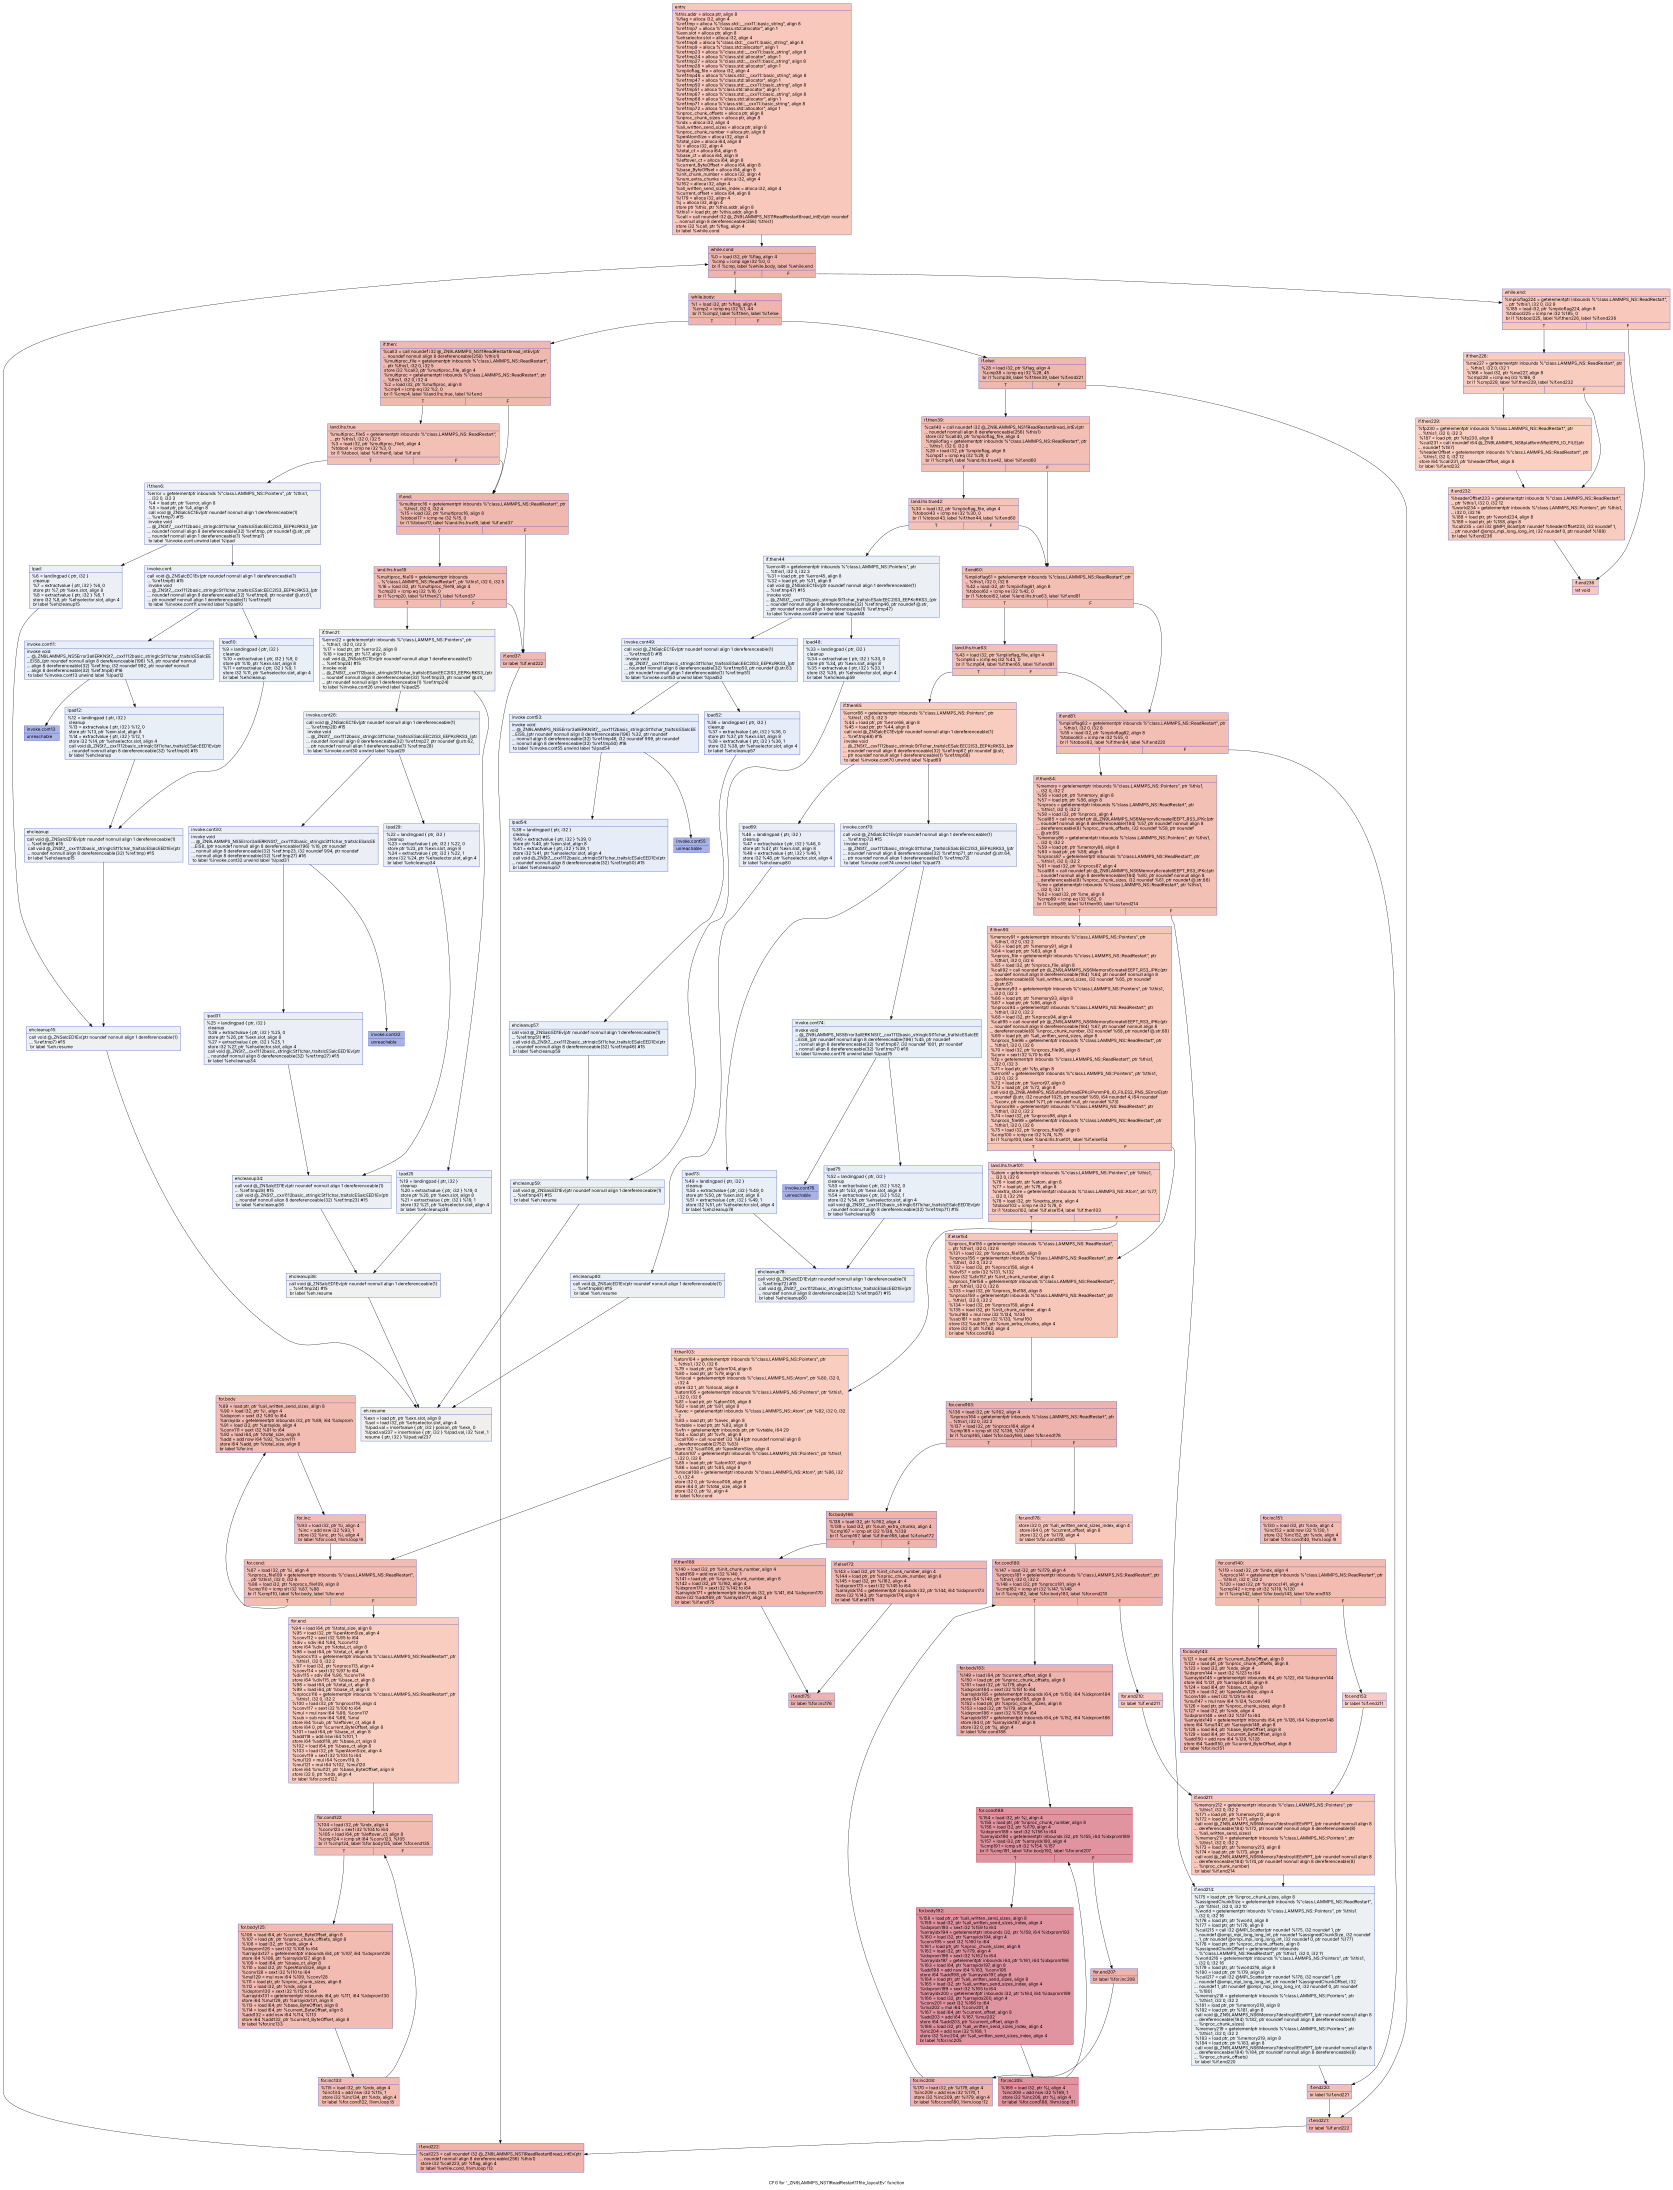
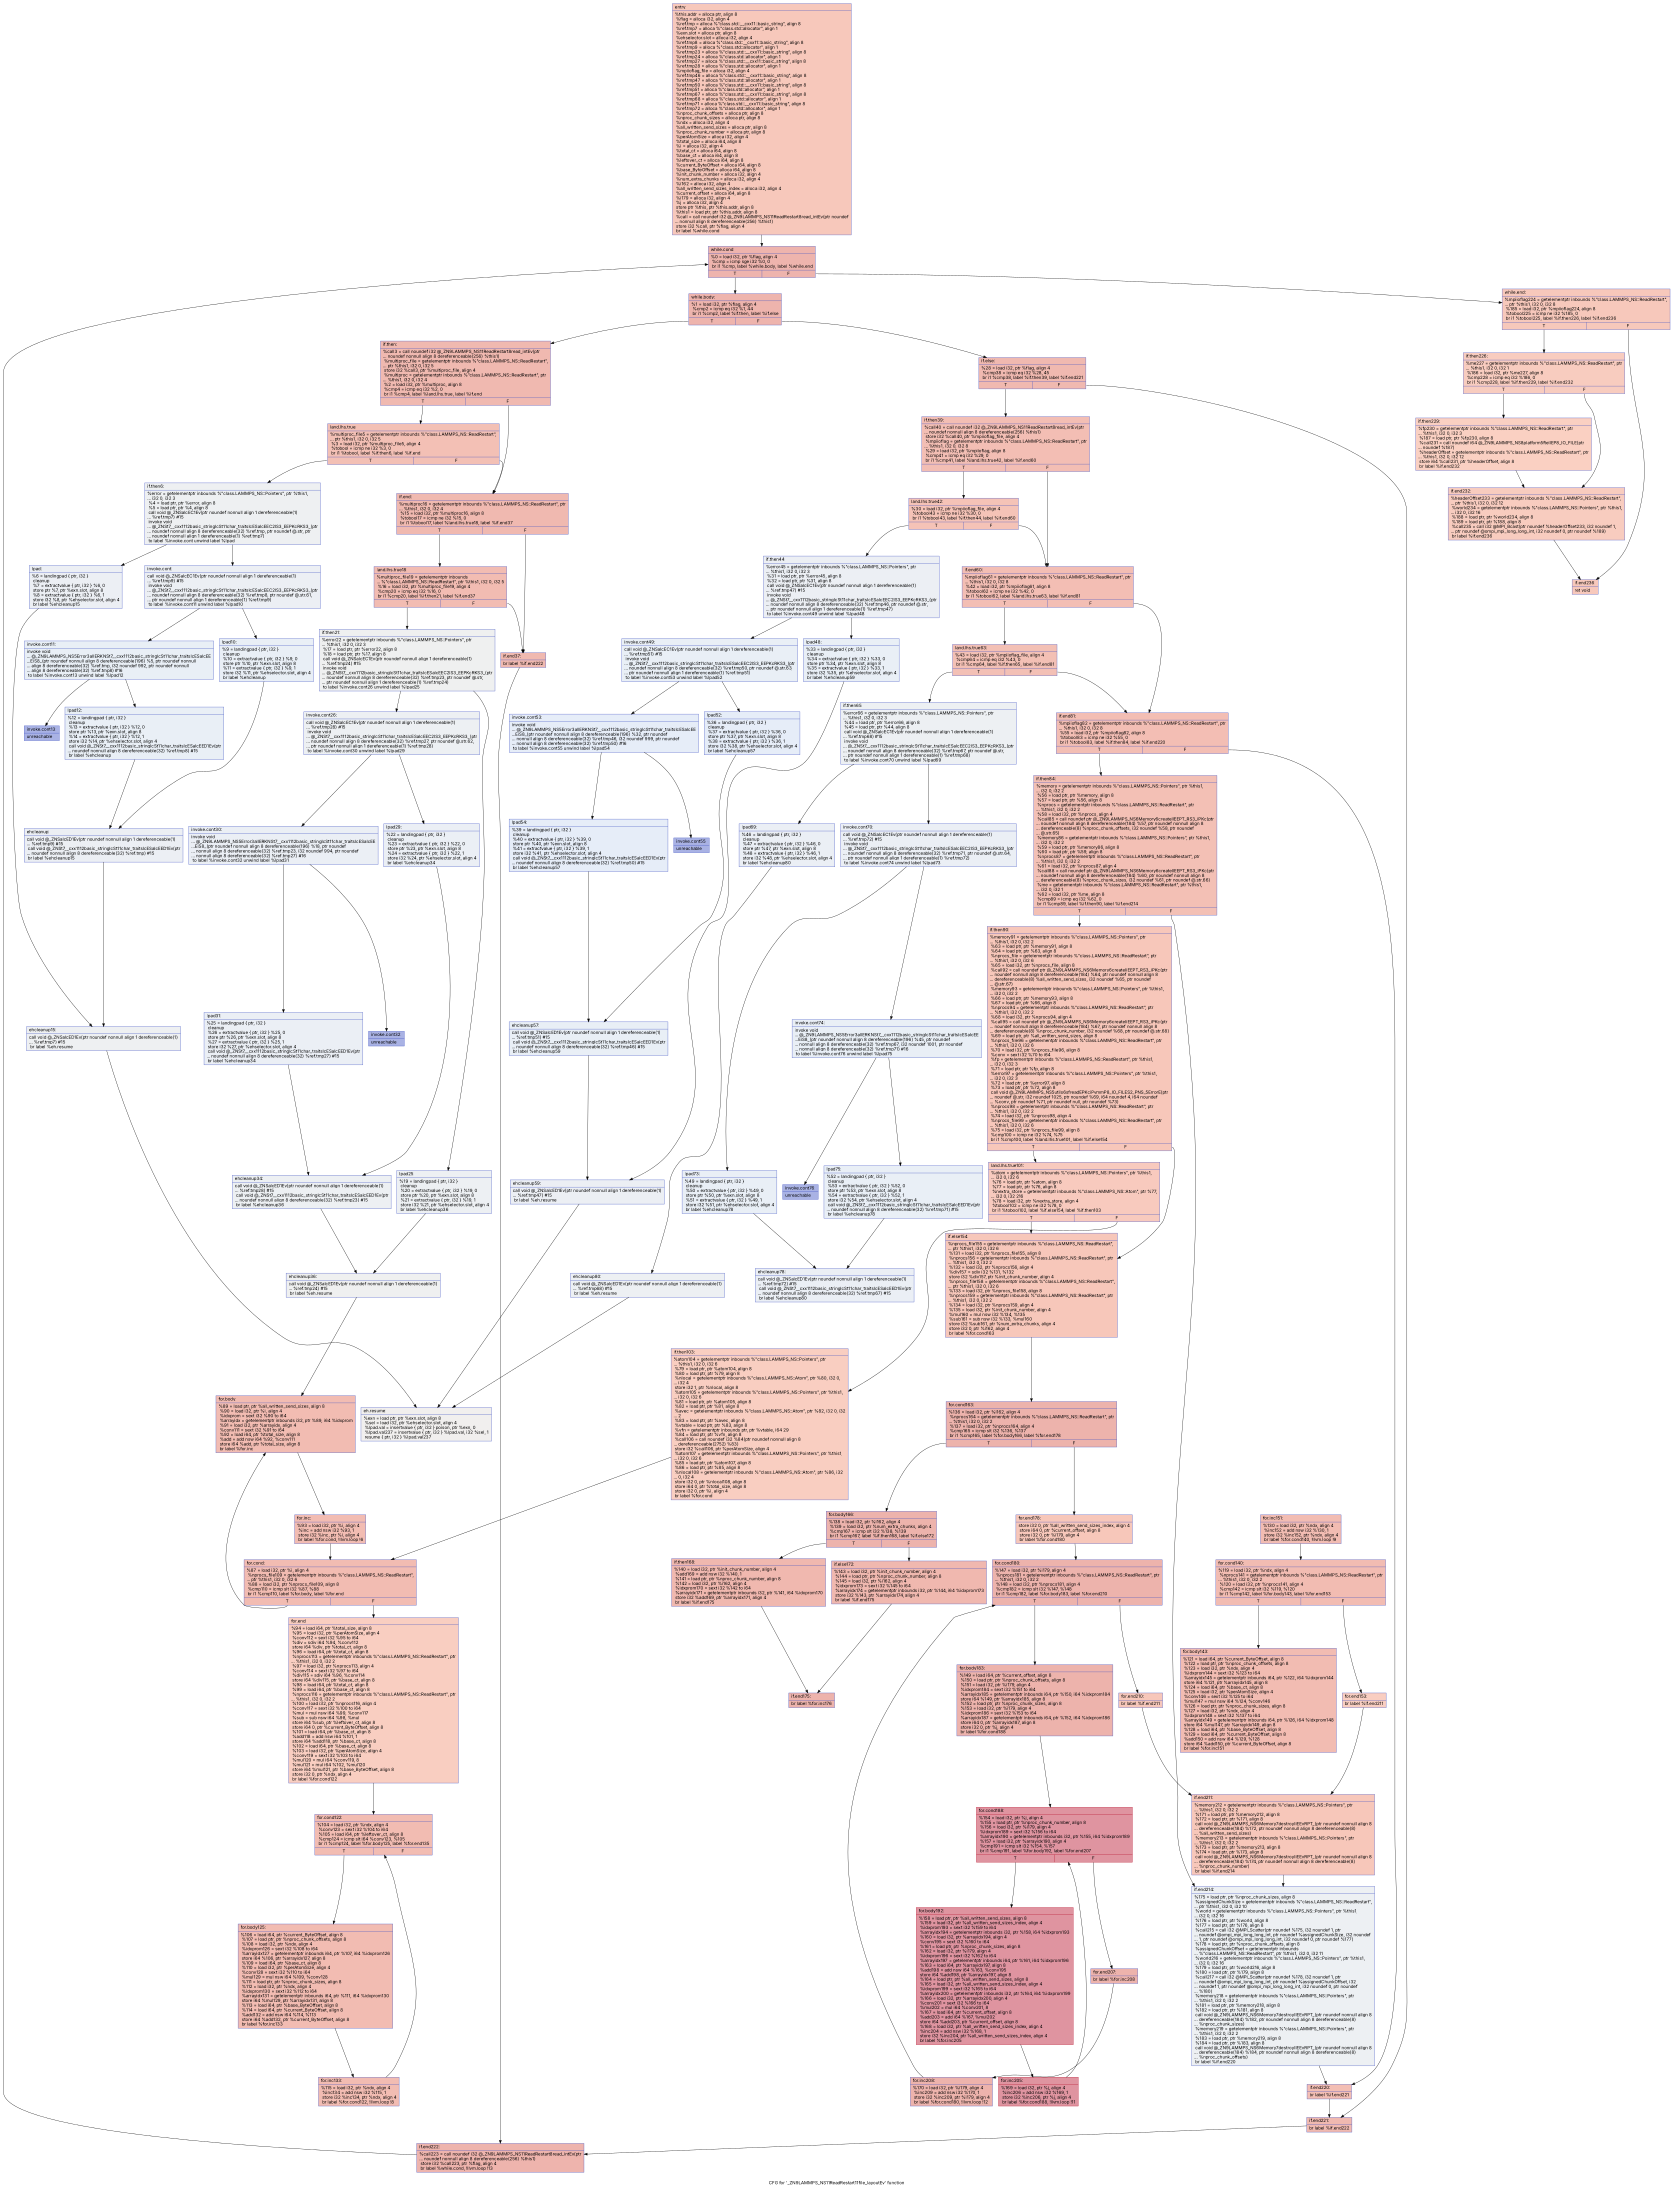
(928, 733) -> (928, 733)
none -> (589, 945)
(393, 1351) -> (330, 1345)
